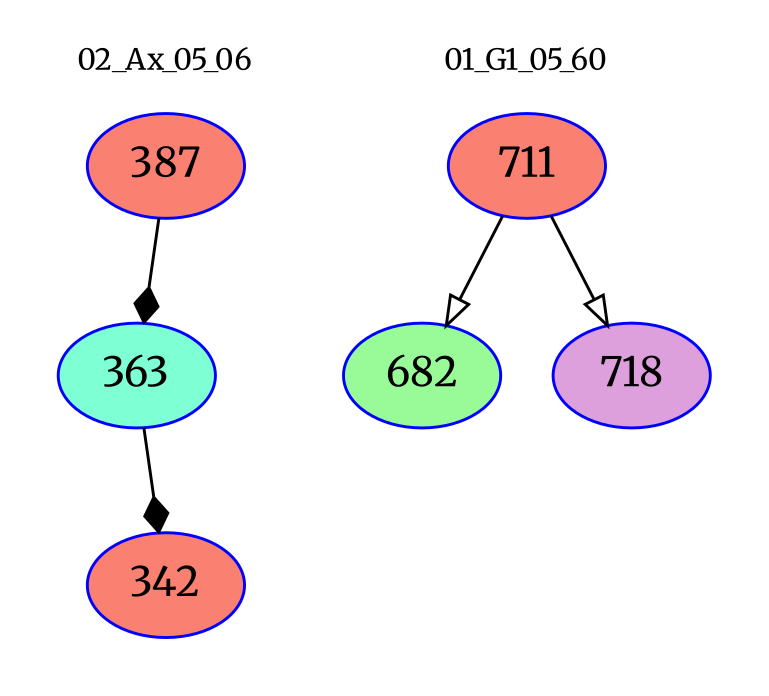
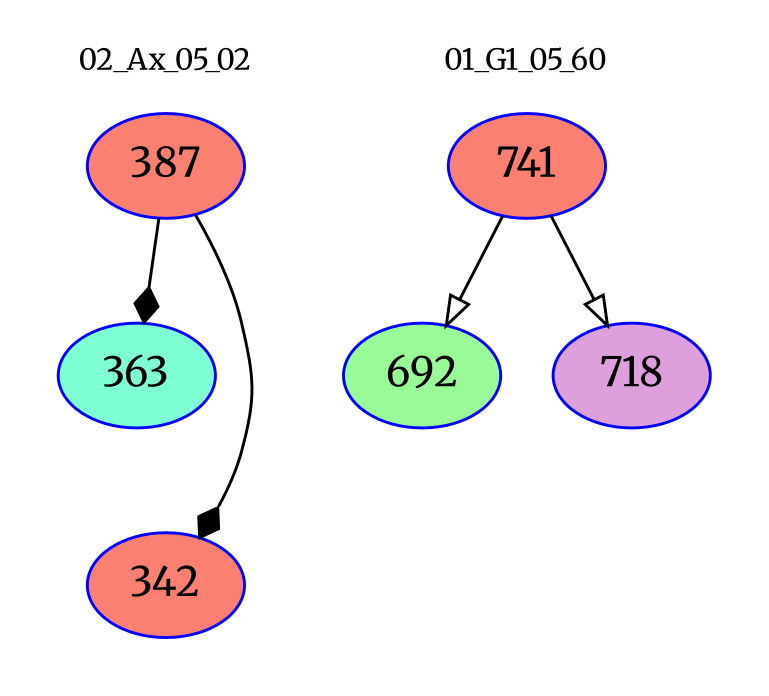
(166, 63) -> (166, 63)
(527, 166) -> (527, 166)
(422, 376) -> (422, 376)
(149, 462) -> (249, 359)
